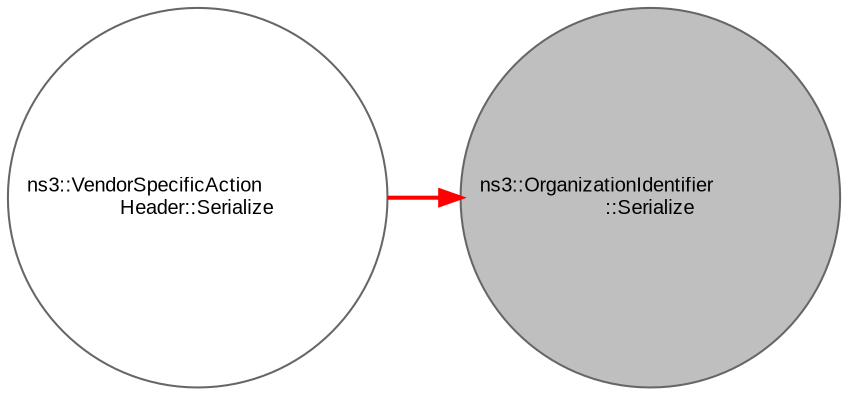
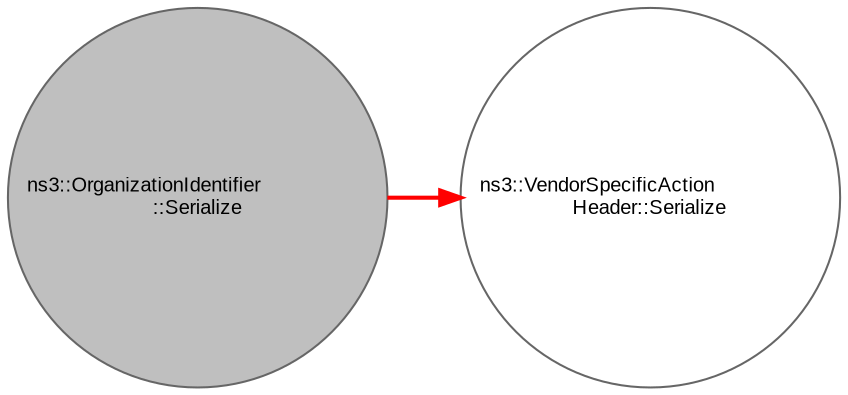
(414, 198) -> (414, 198)
